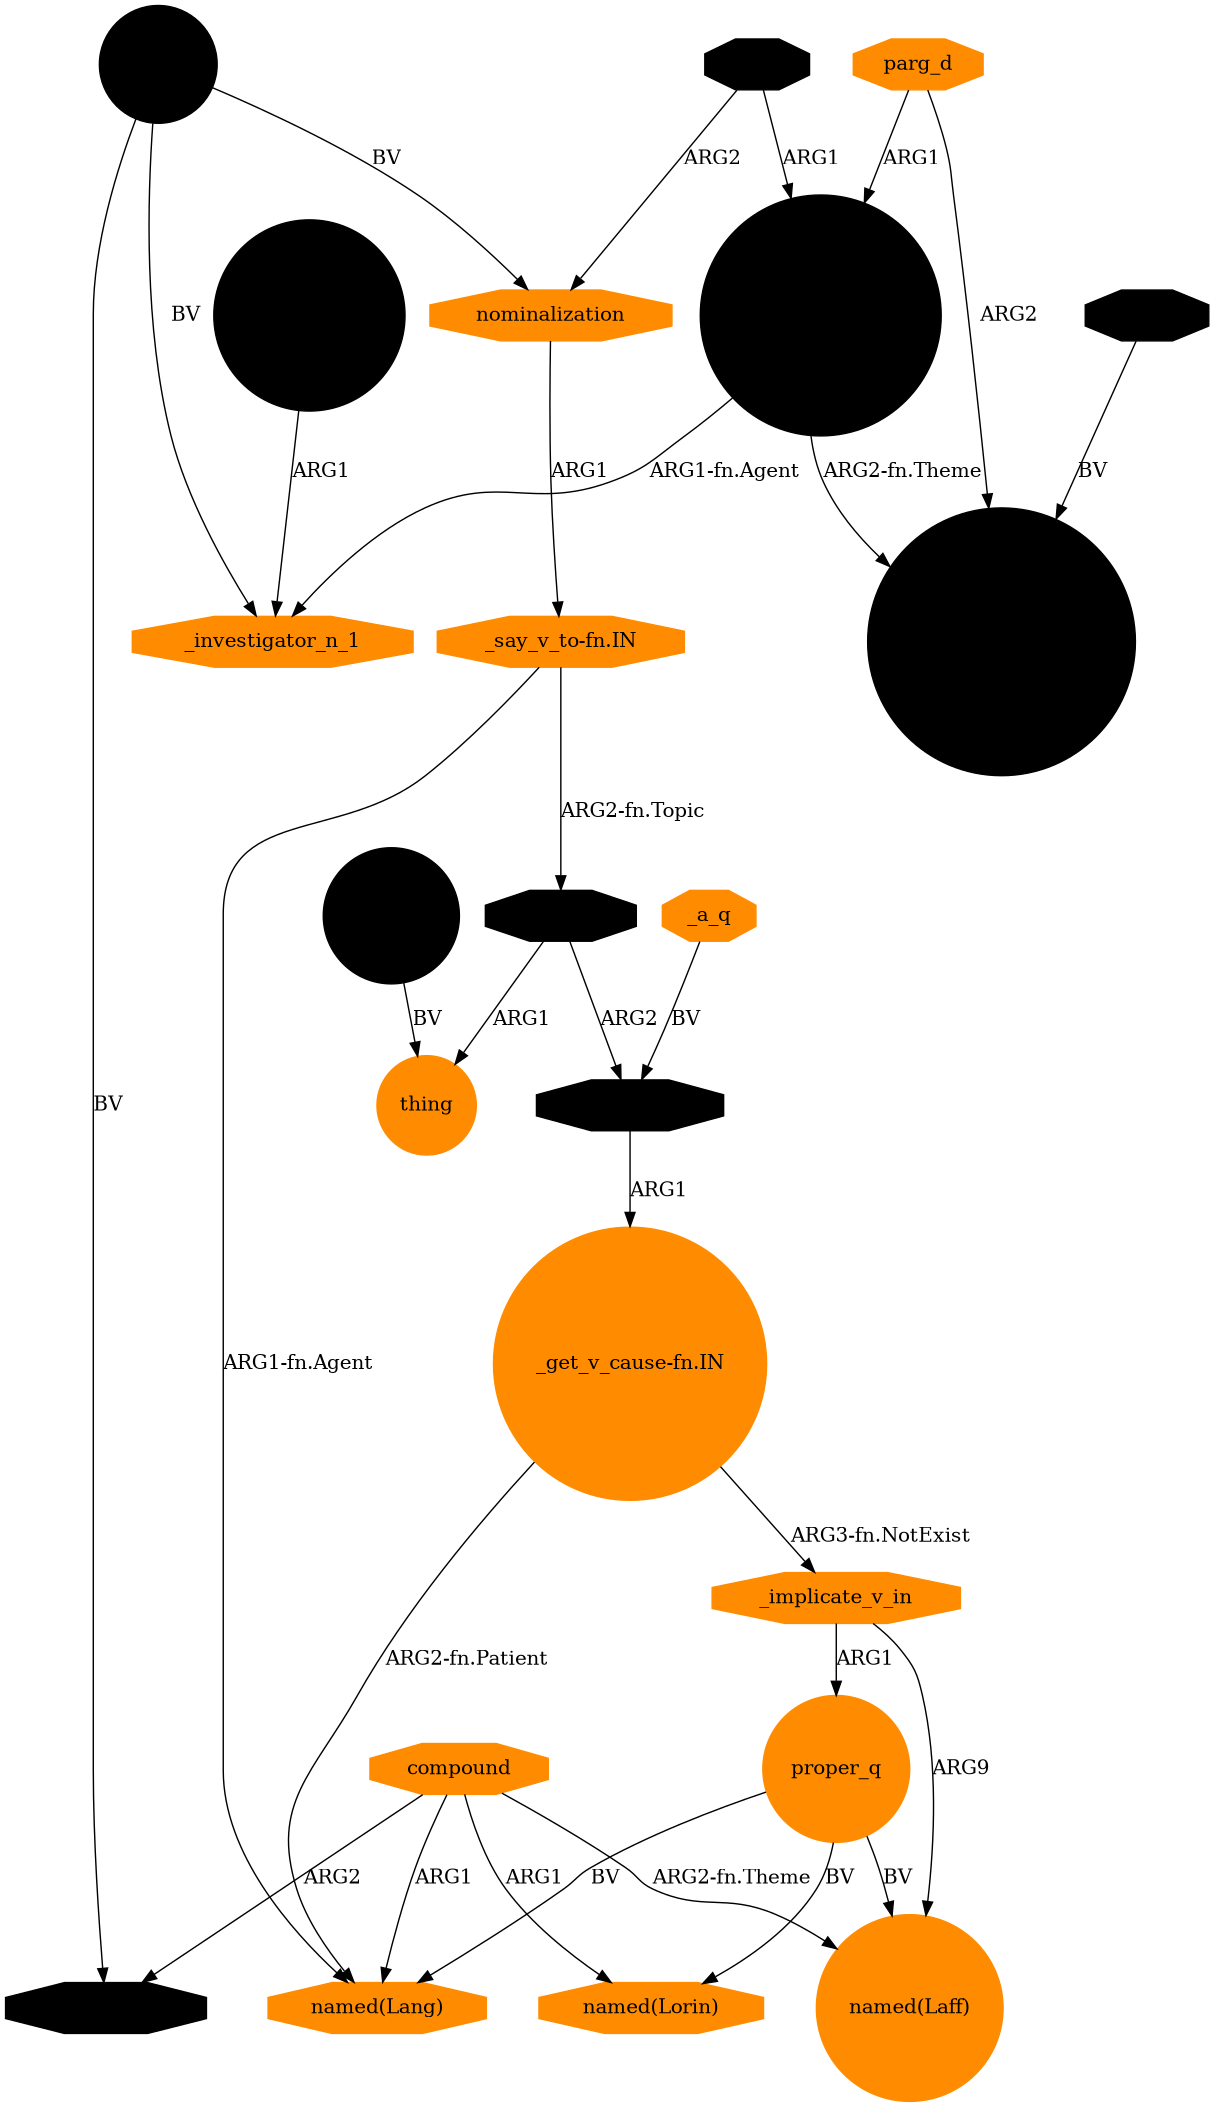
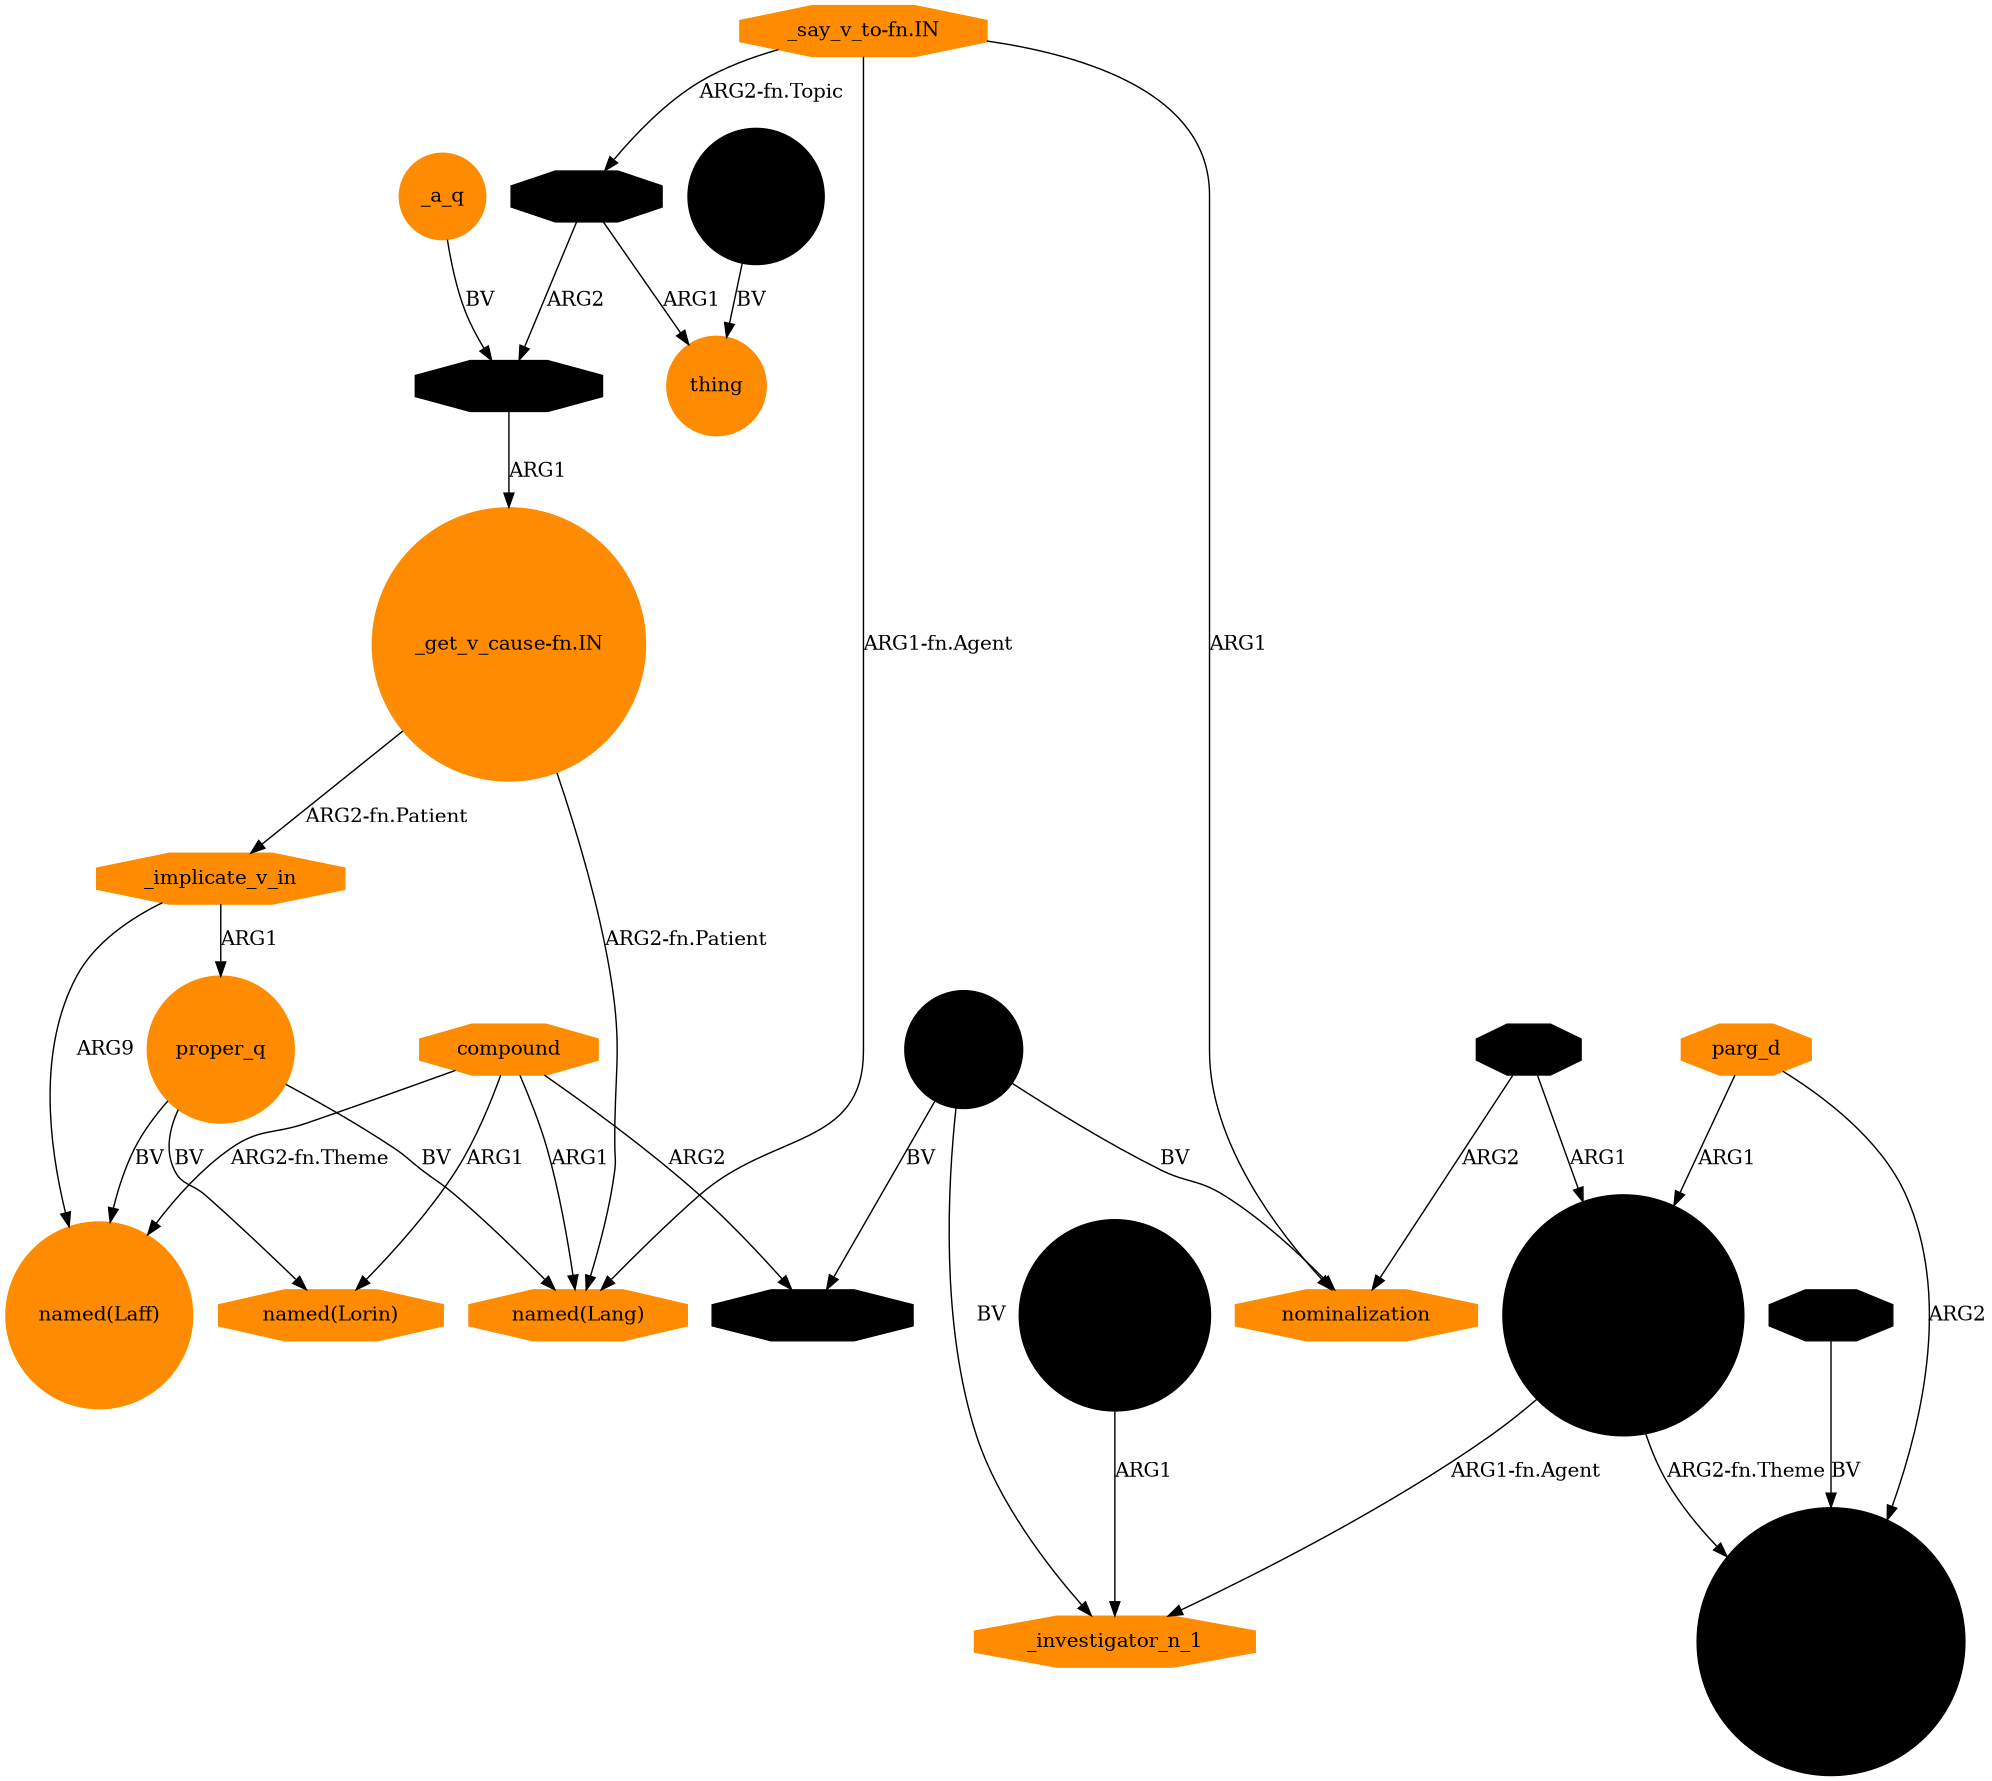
(551, 472) -> (1210, 605)
(709, 916) -> (443, 196)
(881, 1537) -> (387, 817)
